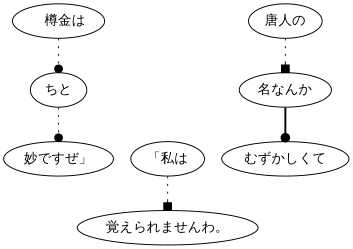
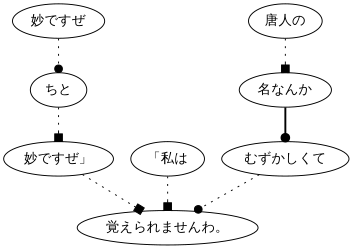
(59, 21) -> (59, 21)
(59, 121) -> (59, 121)
none -> (108, 190)
none -> (230, 191)
